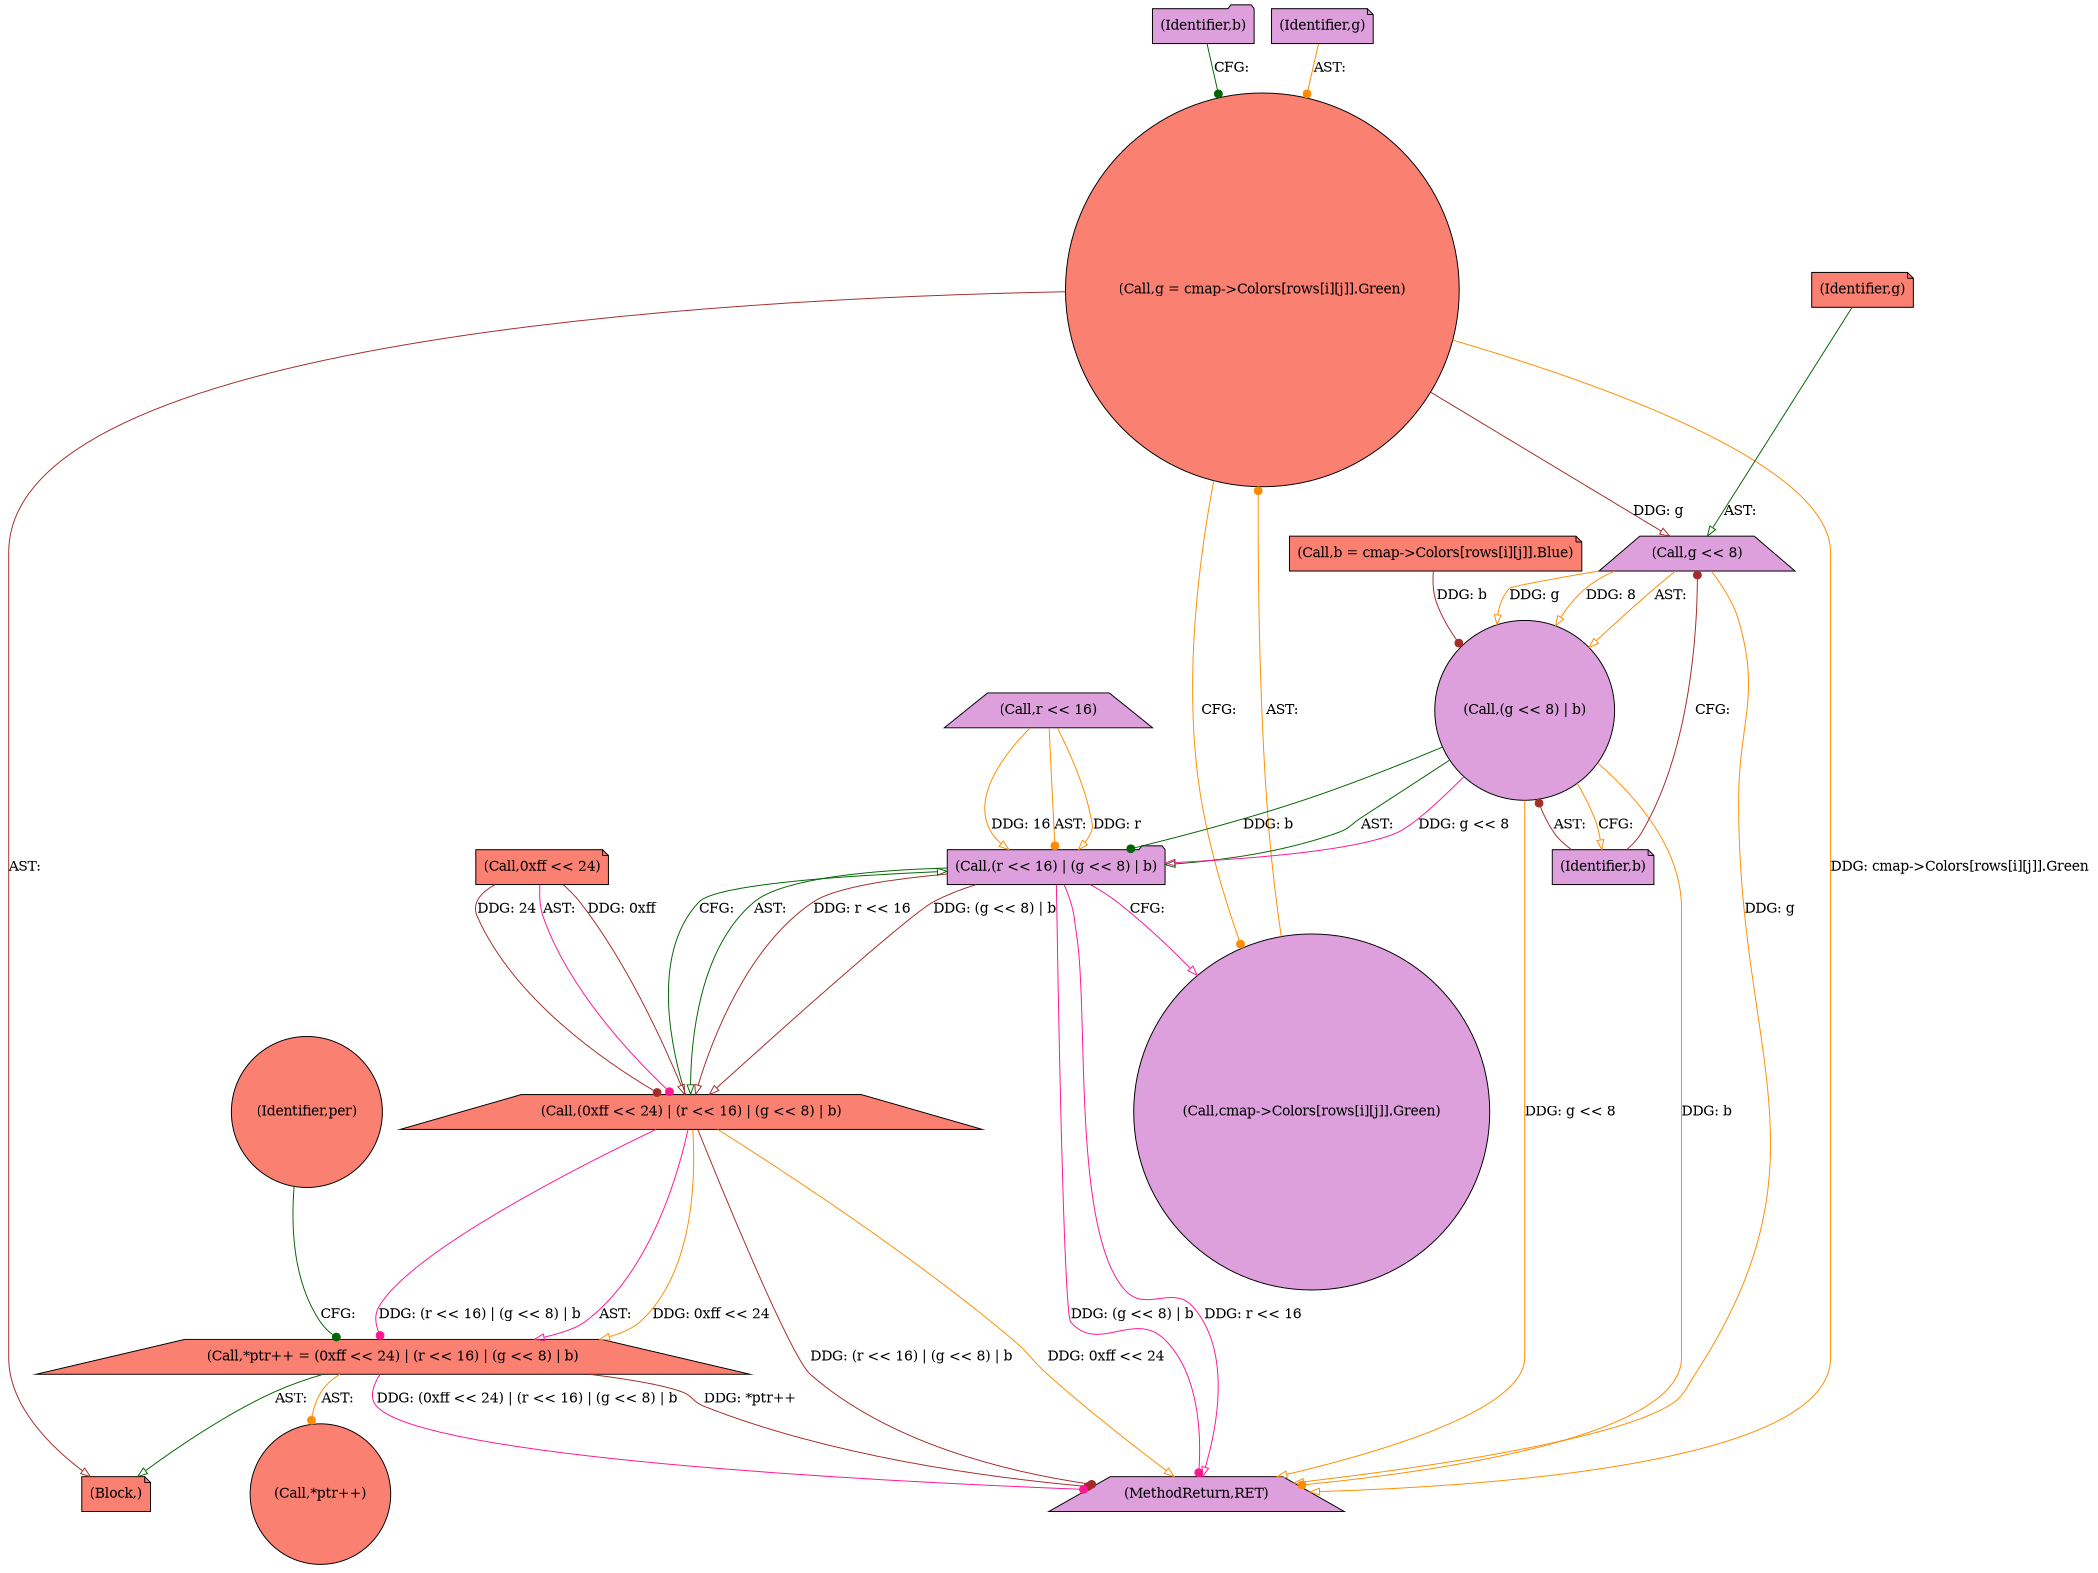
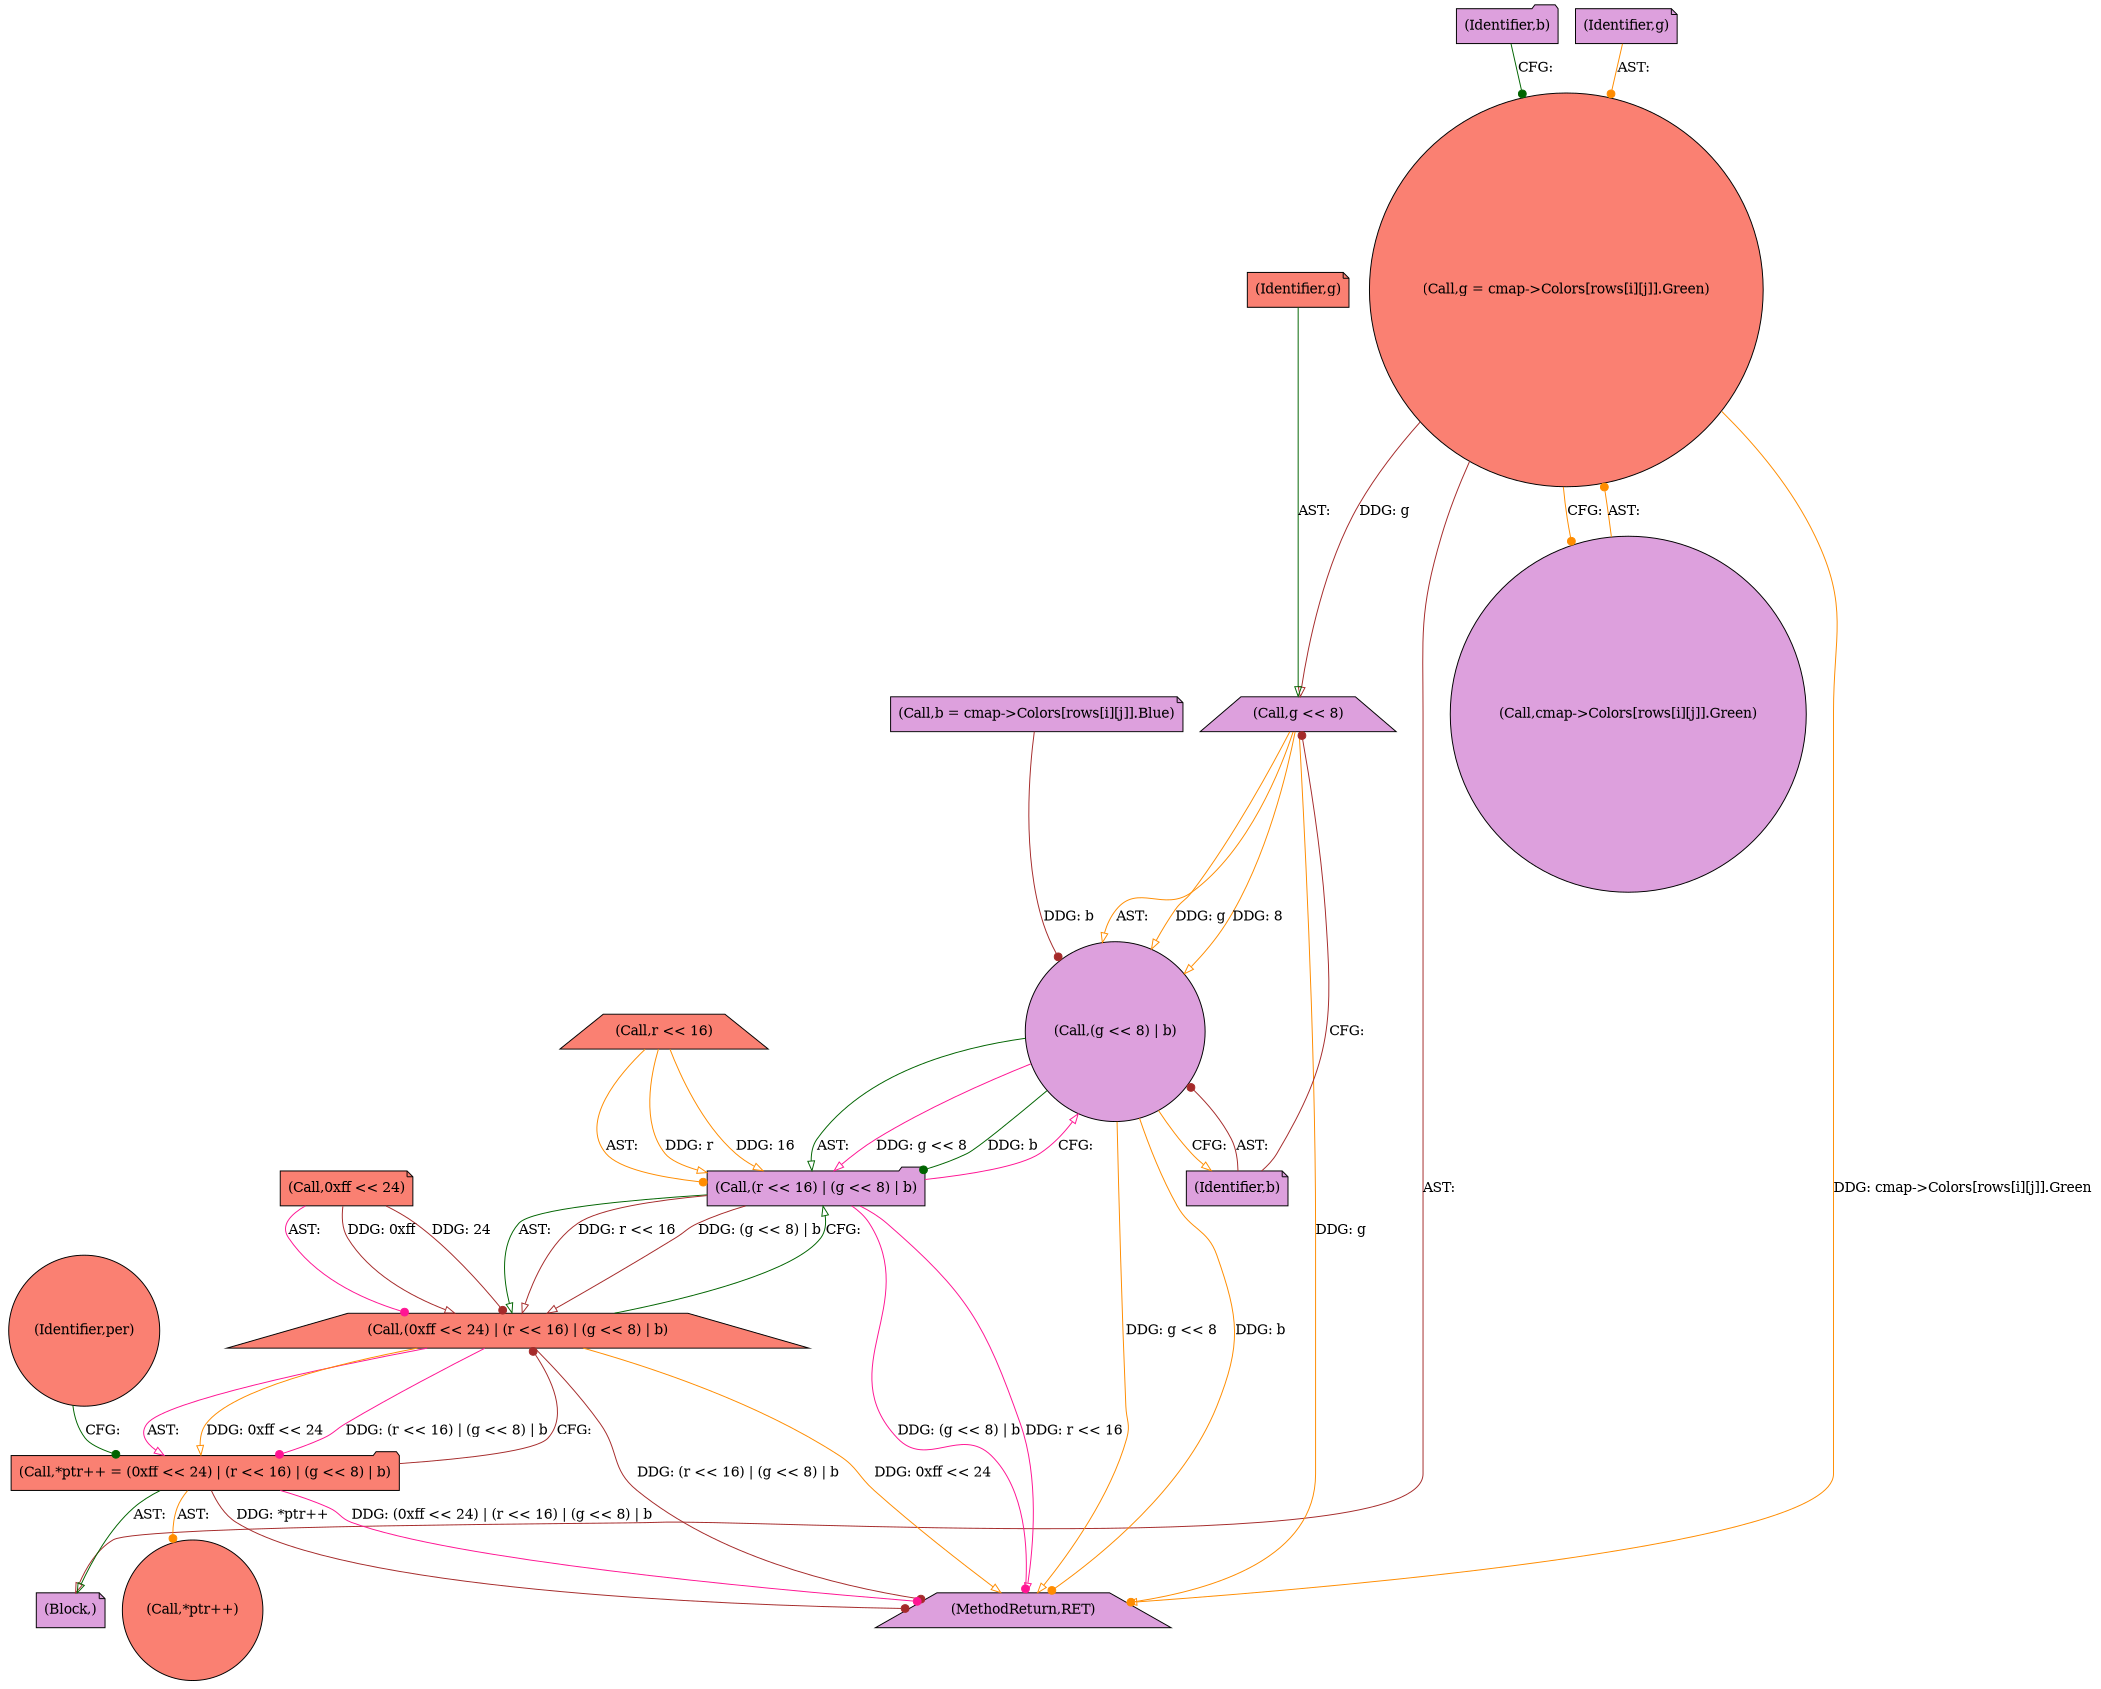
(1436, 554) -> (1037, 714)
(1048, 710) -> (664, 1032)
(1143, 923) -> (1006, 1166)
(1767, 1183) -> (1316, 1223)
(393, 1357) -> (205, 1473)
none -> (520, 1449)
(116, 1494) -> (71, 1610)
